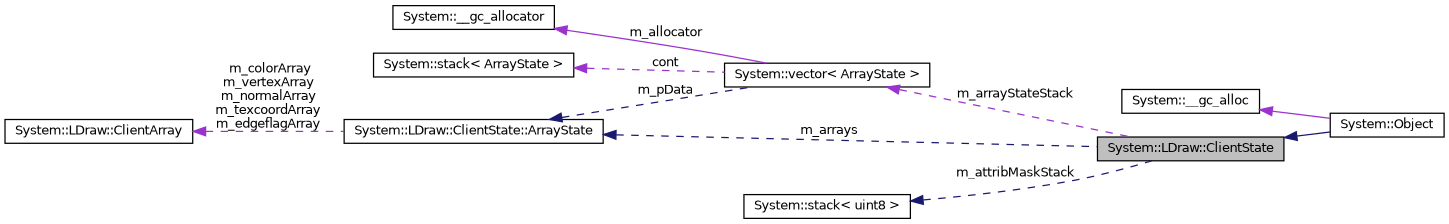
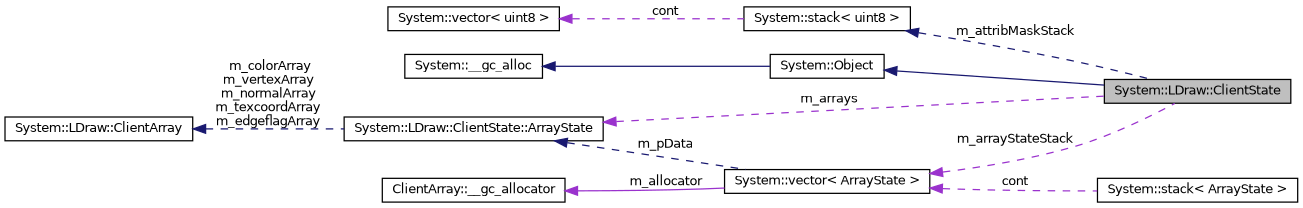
(474, 18) -> (474, 190)
none -> (474, 19)
(656, 70) -> (1020, 190)
(1301, 115) -> (663, 66)
(275, 131) -> (275, 129)
(1313, 134) -> (1001, 78)
(857, 141) -> (860, 109)
